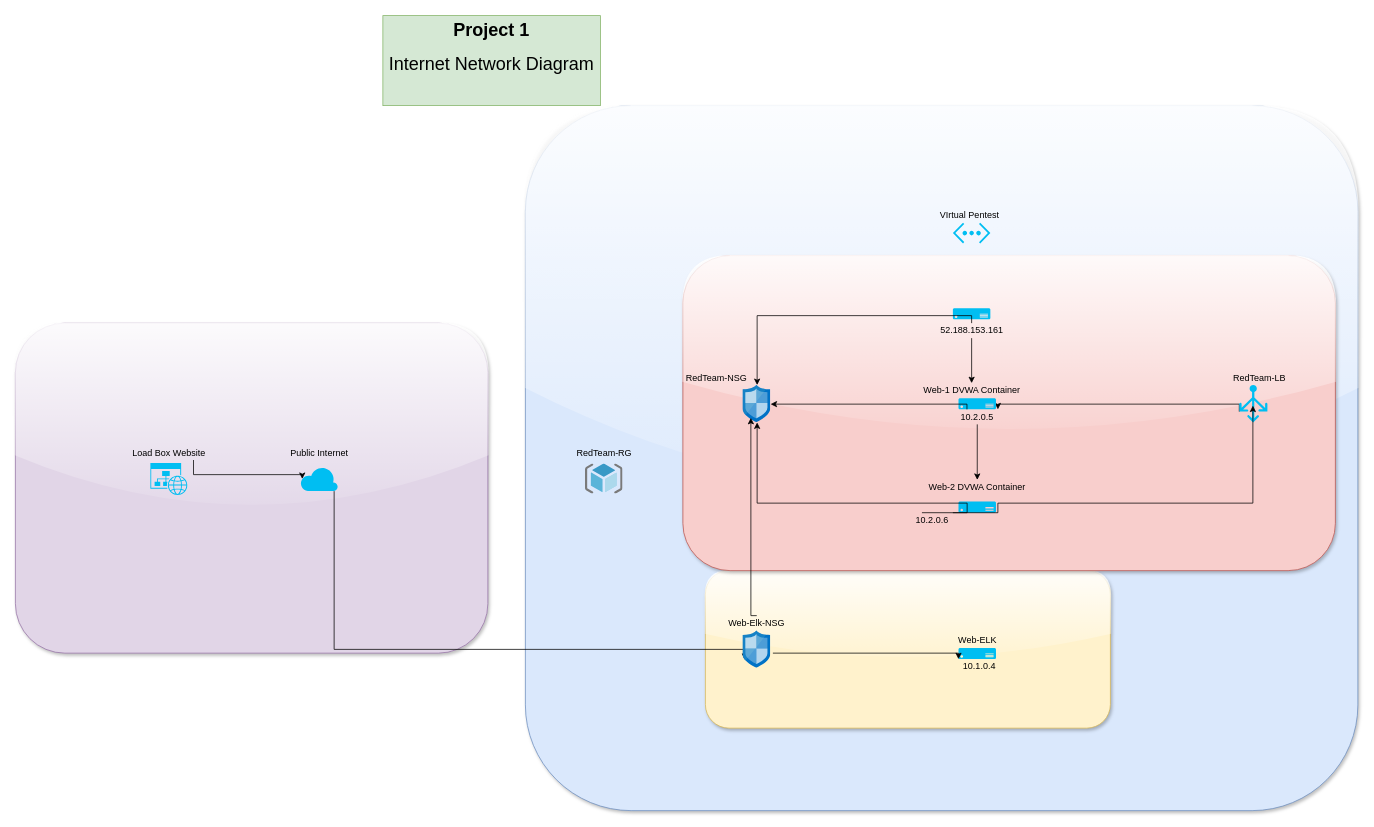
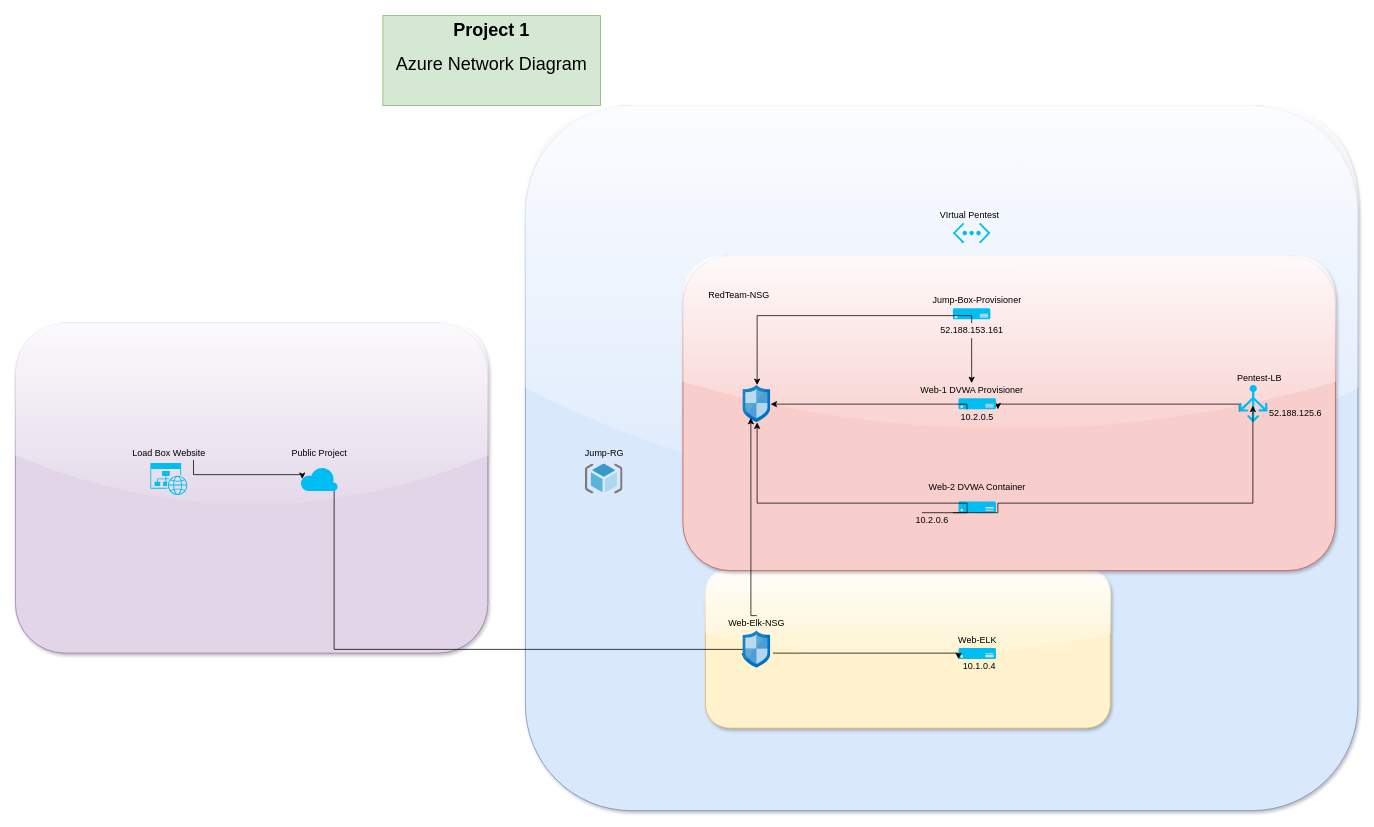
(492, 40) -> (492, 29)
none -> (977, 300)
(717, 377) -> (739, 295)
(1260, 378) -> (1260, 378)
(972, 390) -> (972, 390)
none -> (1296, 413)
(977, 449) -> none
(320, 453) -> (320, 453)
(605, 453) -> (605, 453)
